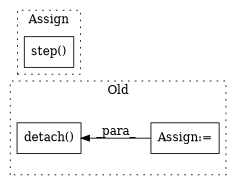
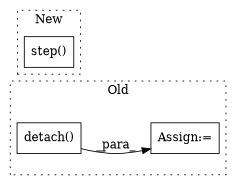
(49, 20) -> (49, 20)
(120, 138) -> (112, 153)
